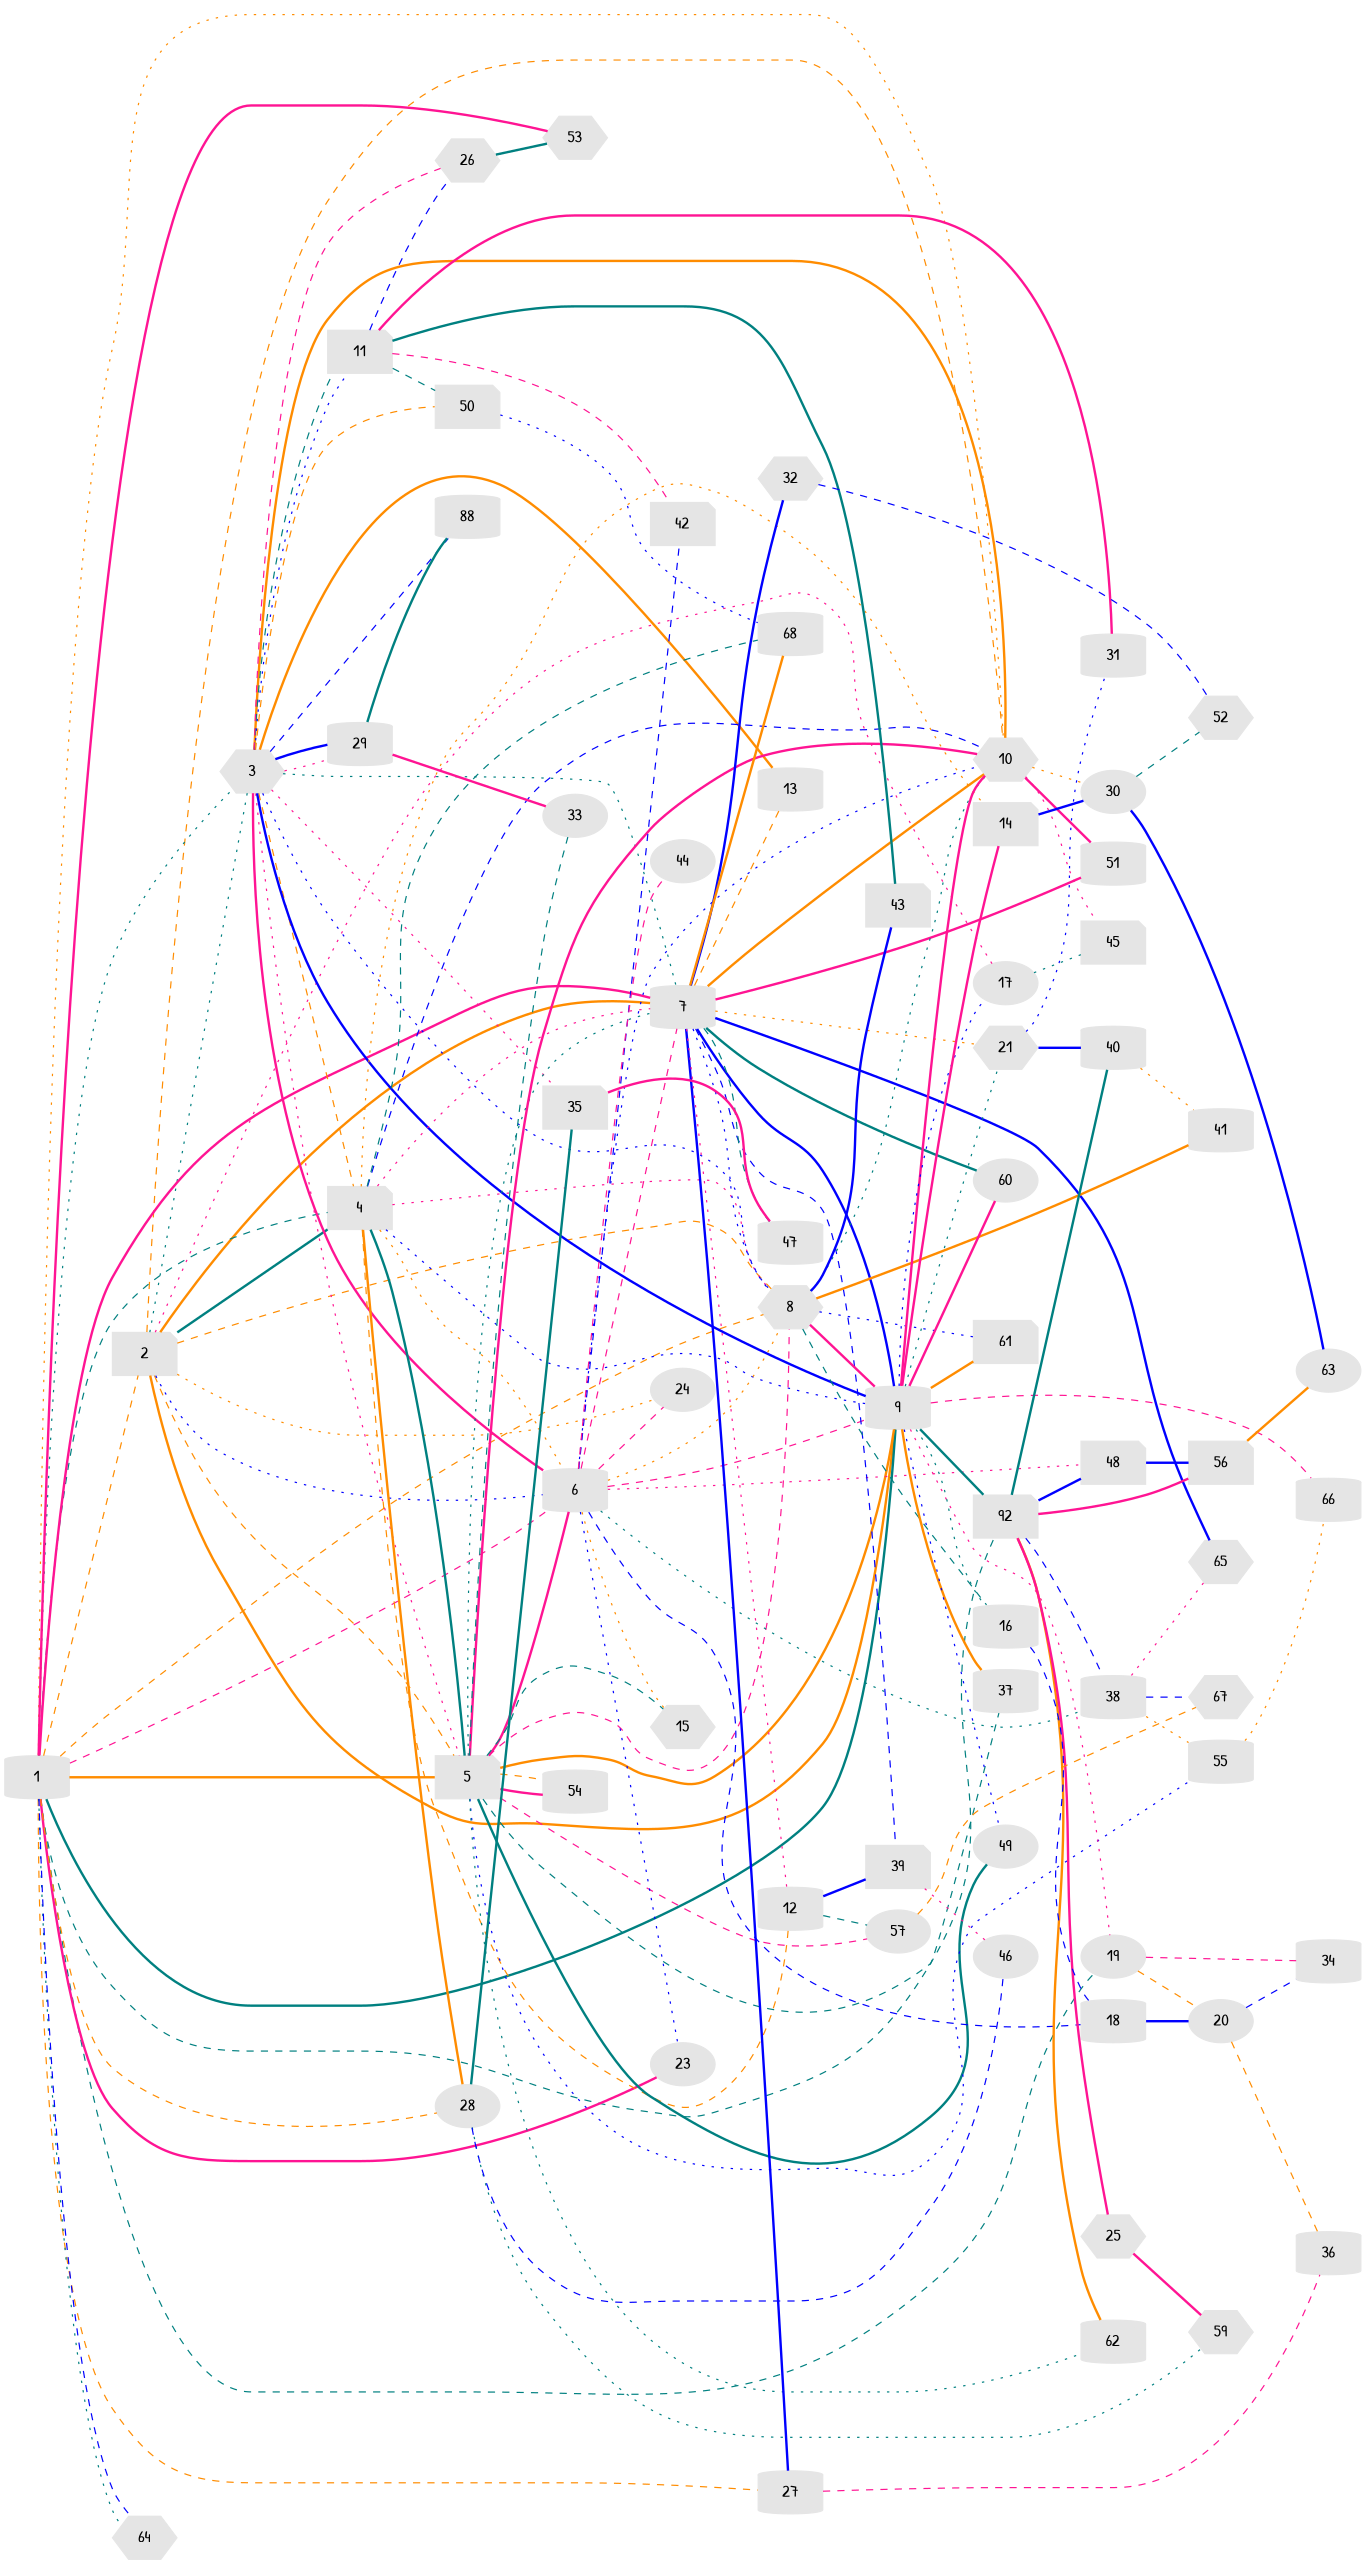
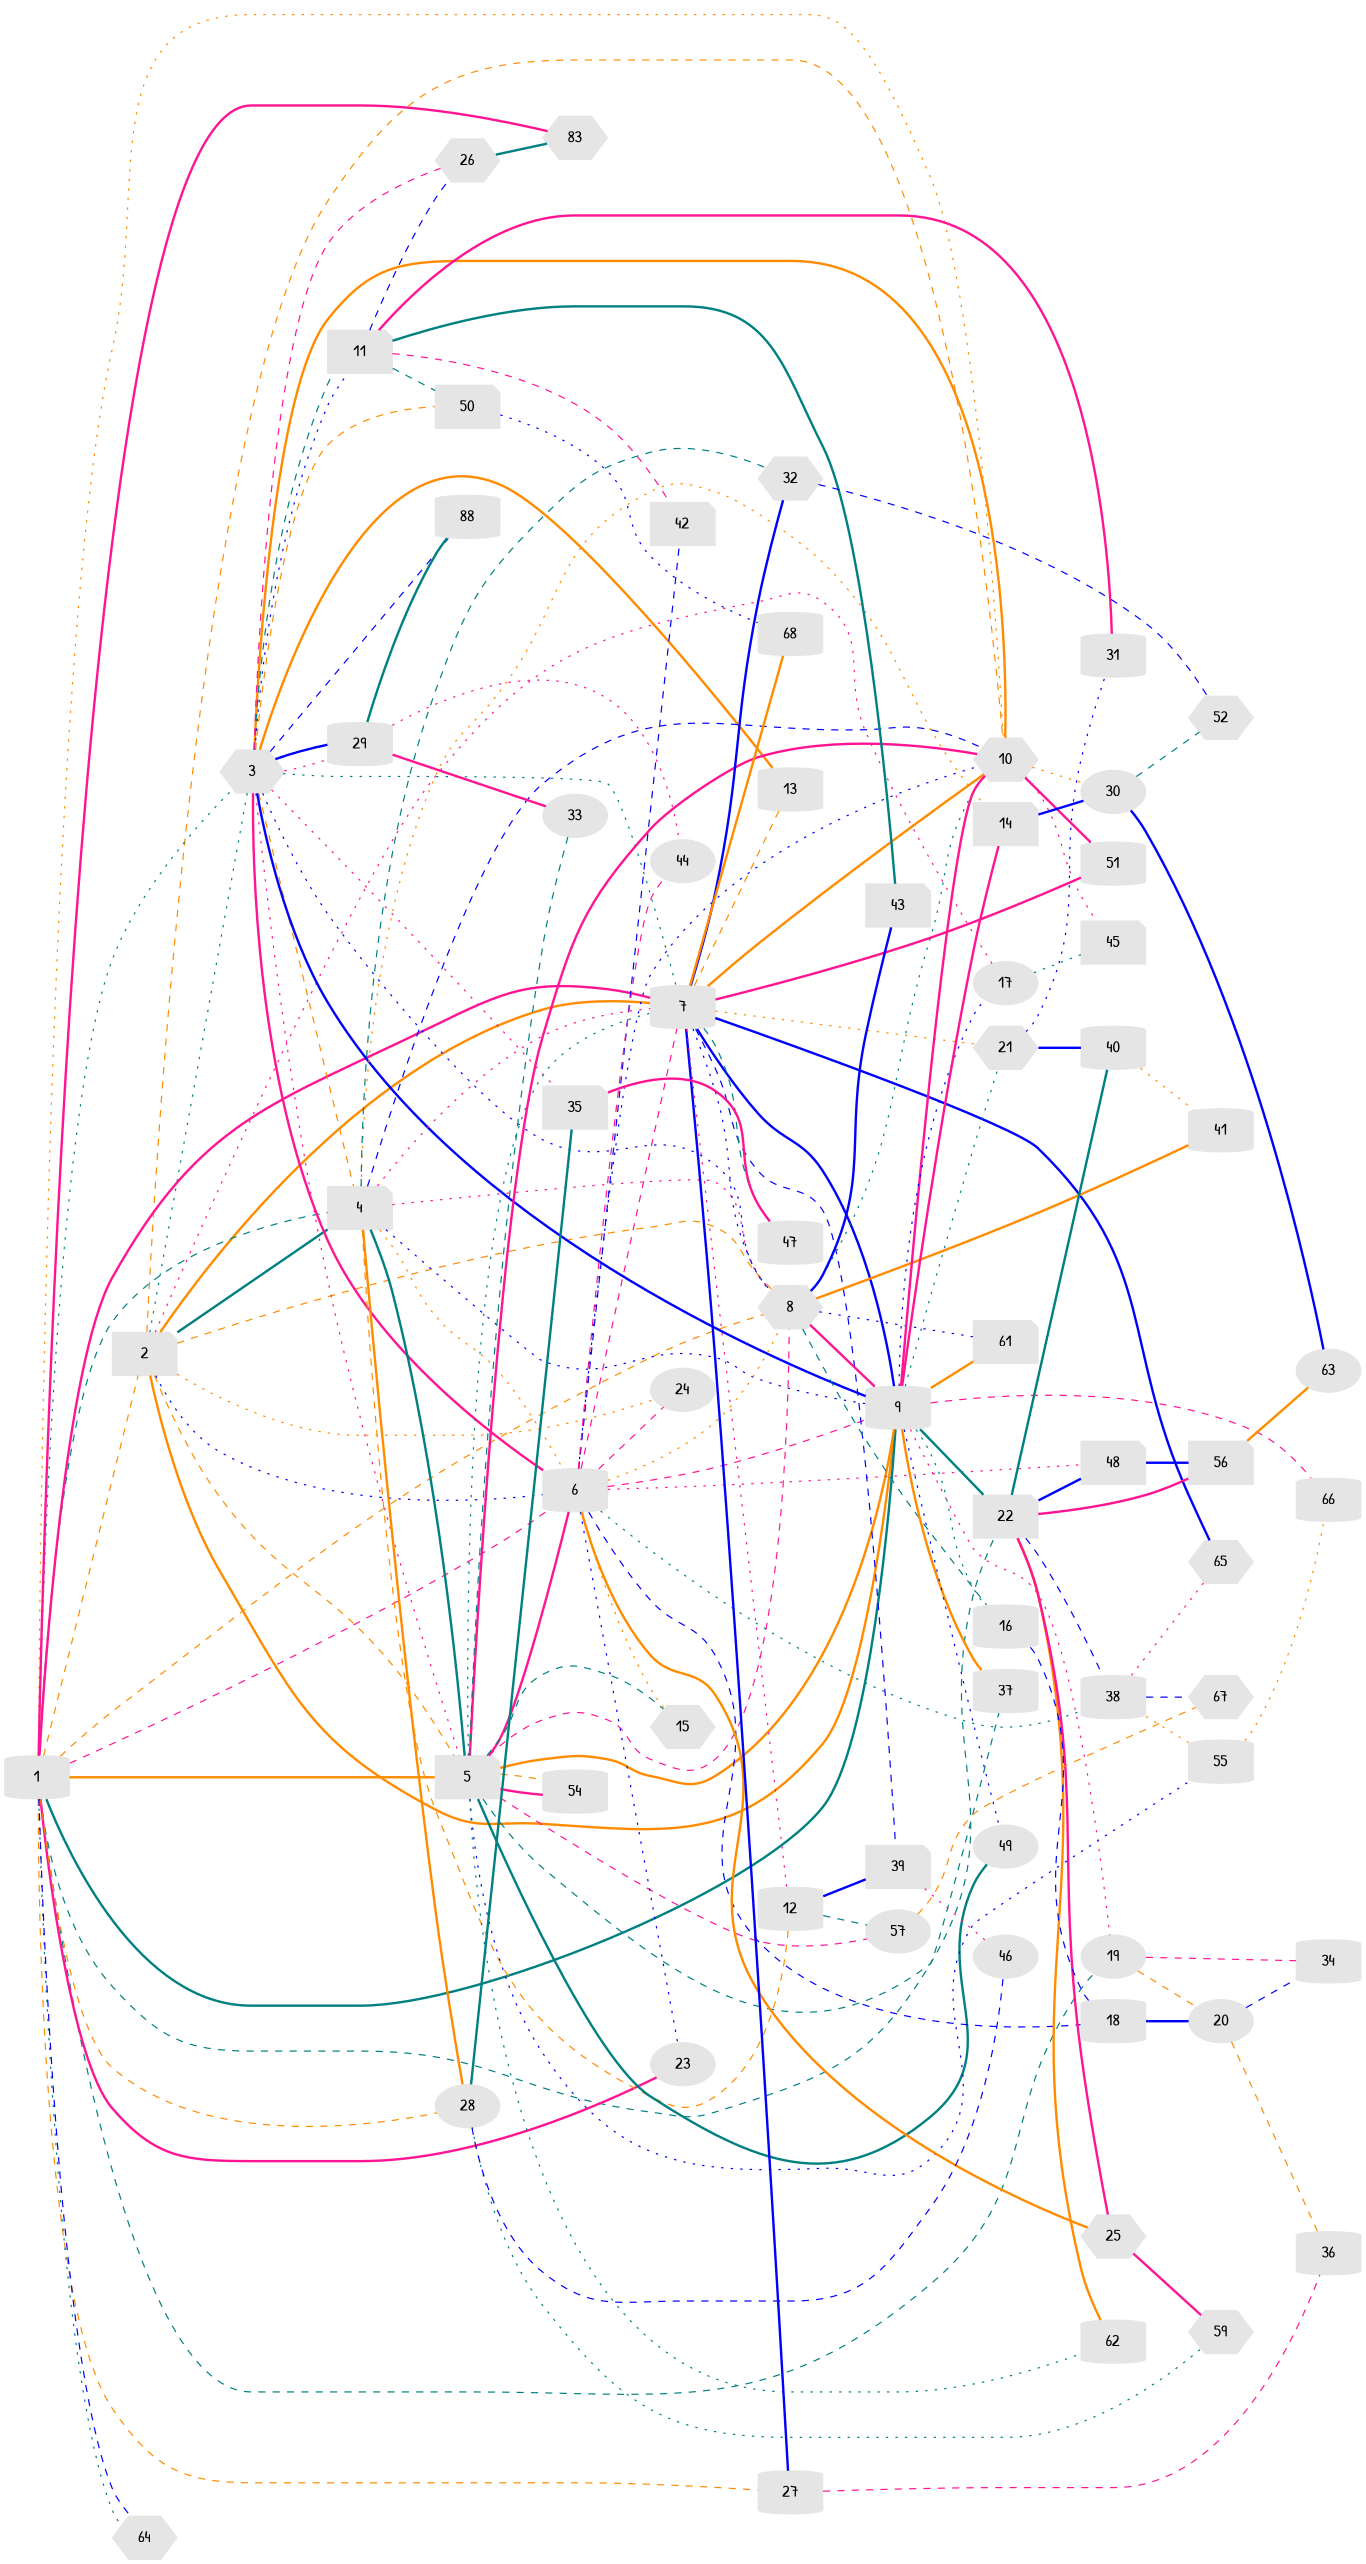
(575, 138) -> (575, 138)
none -> (578, 686)
(439, 822) -> (421, 737)
(1006, 1181) -> none
(1006, 1517) -> (1006, 1517)
none -> (740, 1952)
